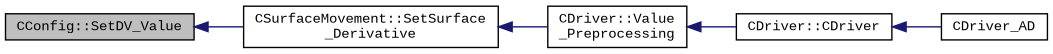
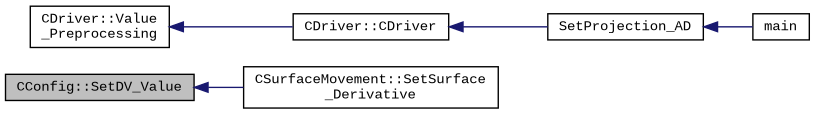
(530, 27) -> none
none -> (781, 27)
(994, 27) -> (626, 27)
